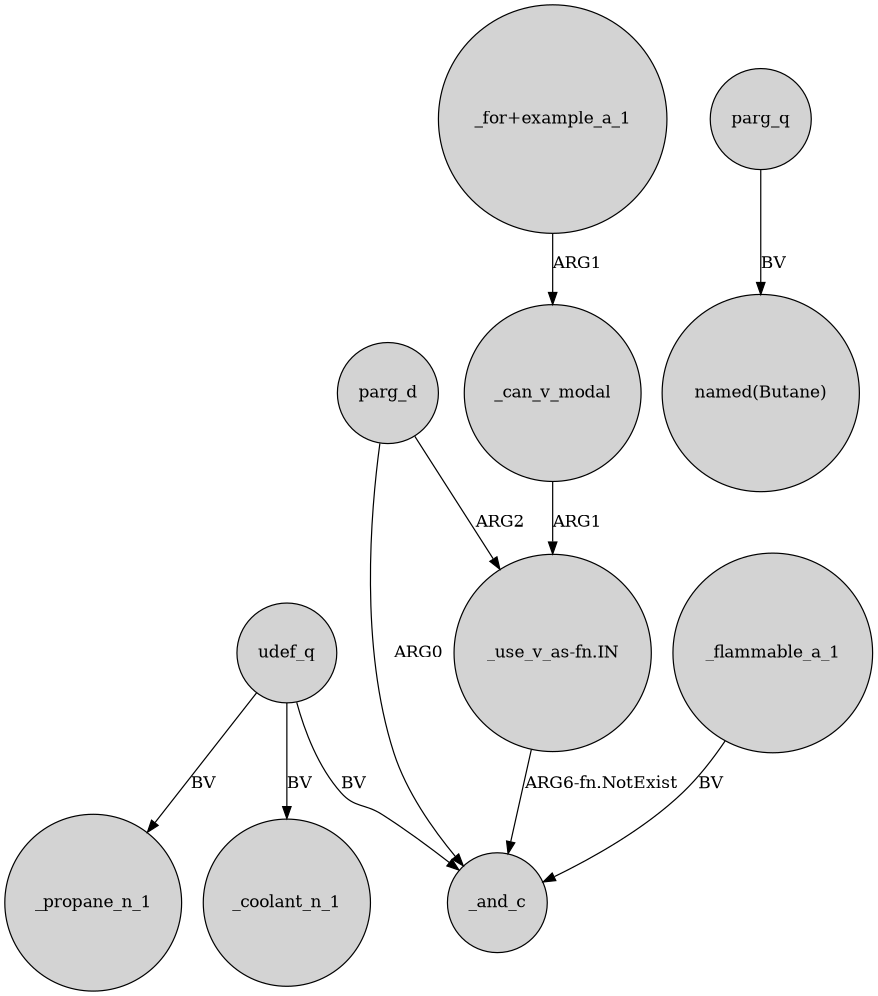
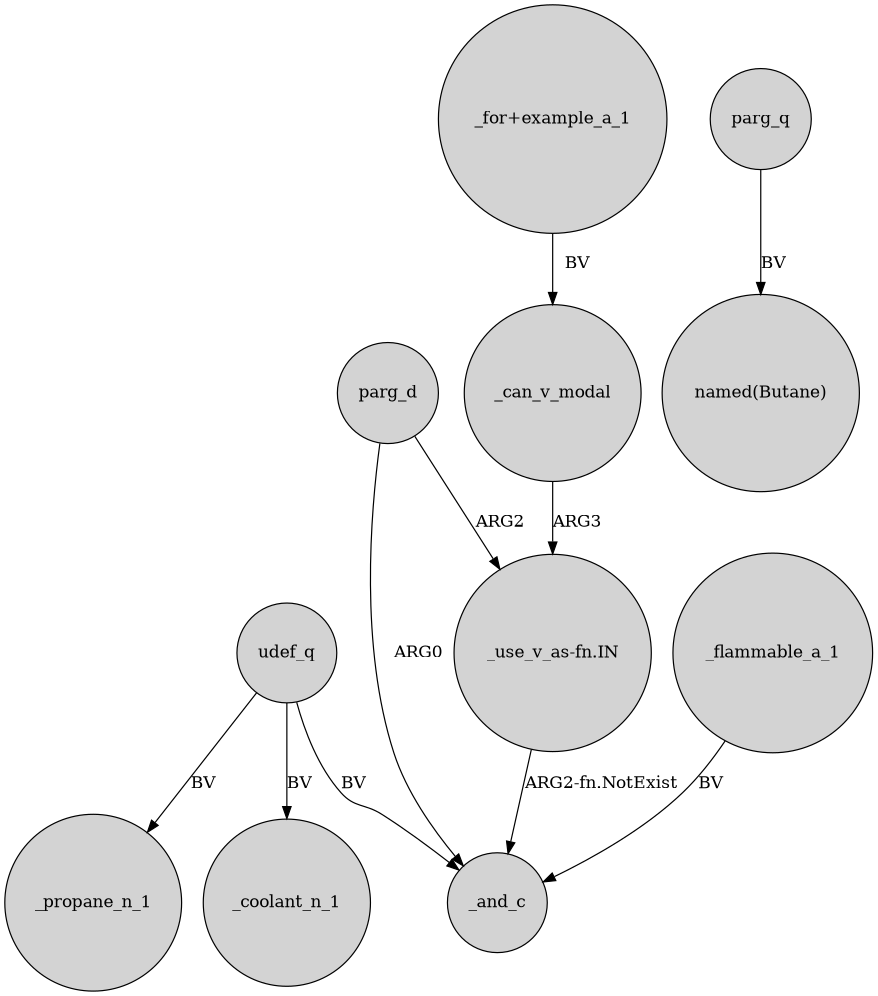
(577, 264) -> (577, 264)
(577, 522) -> (577, 522)
(601, 784) -> (601, 784)
